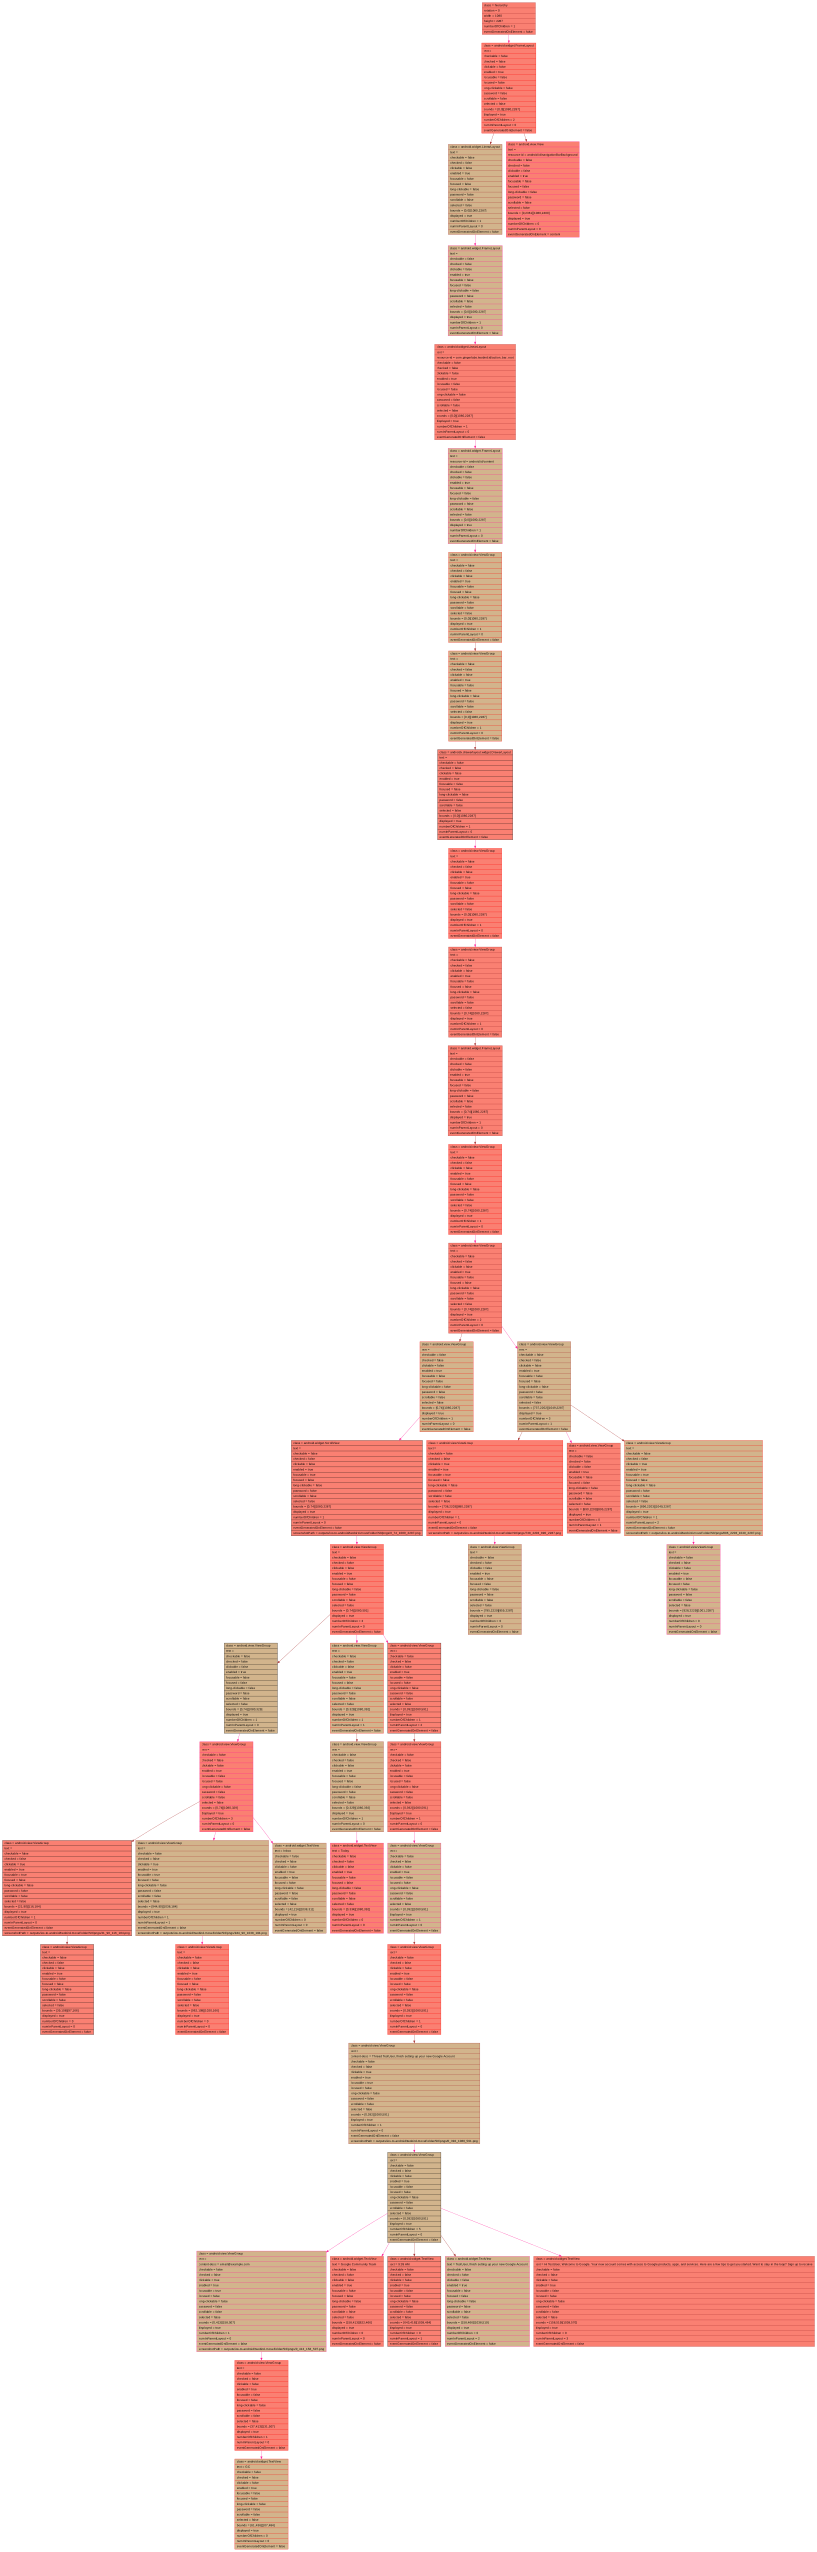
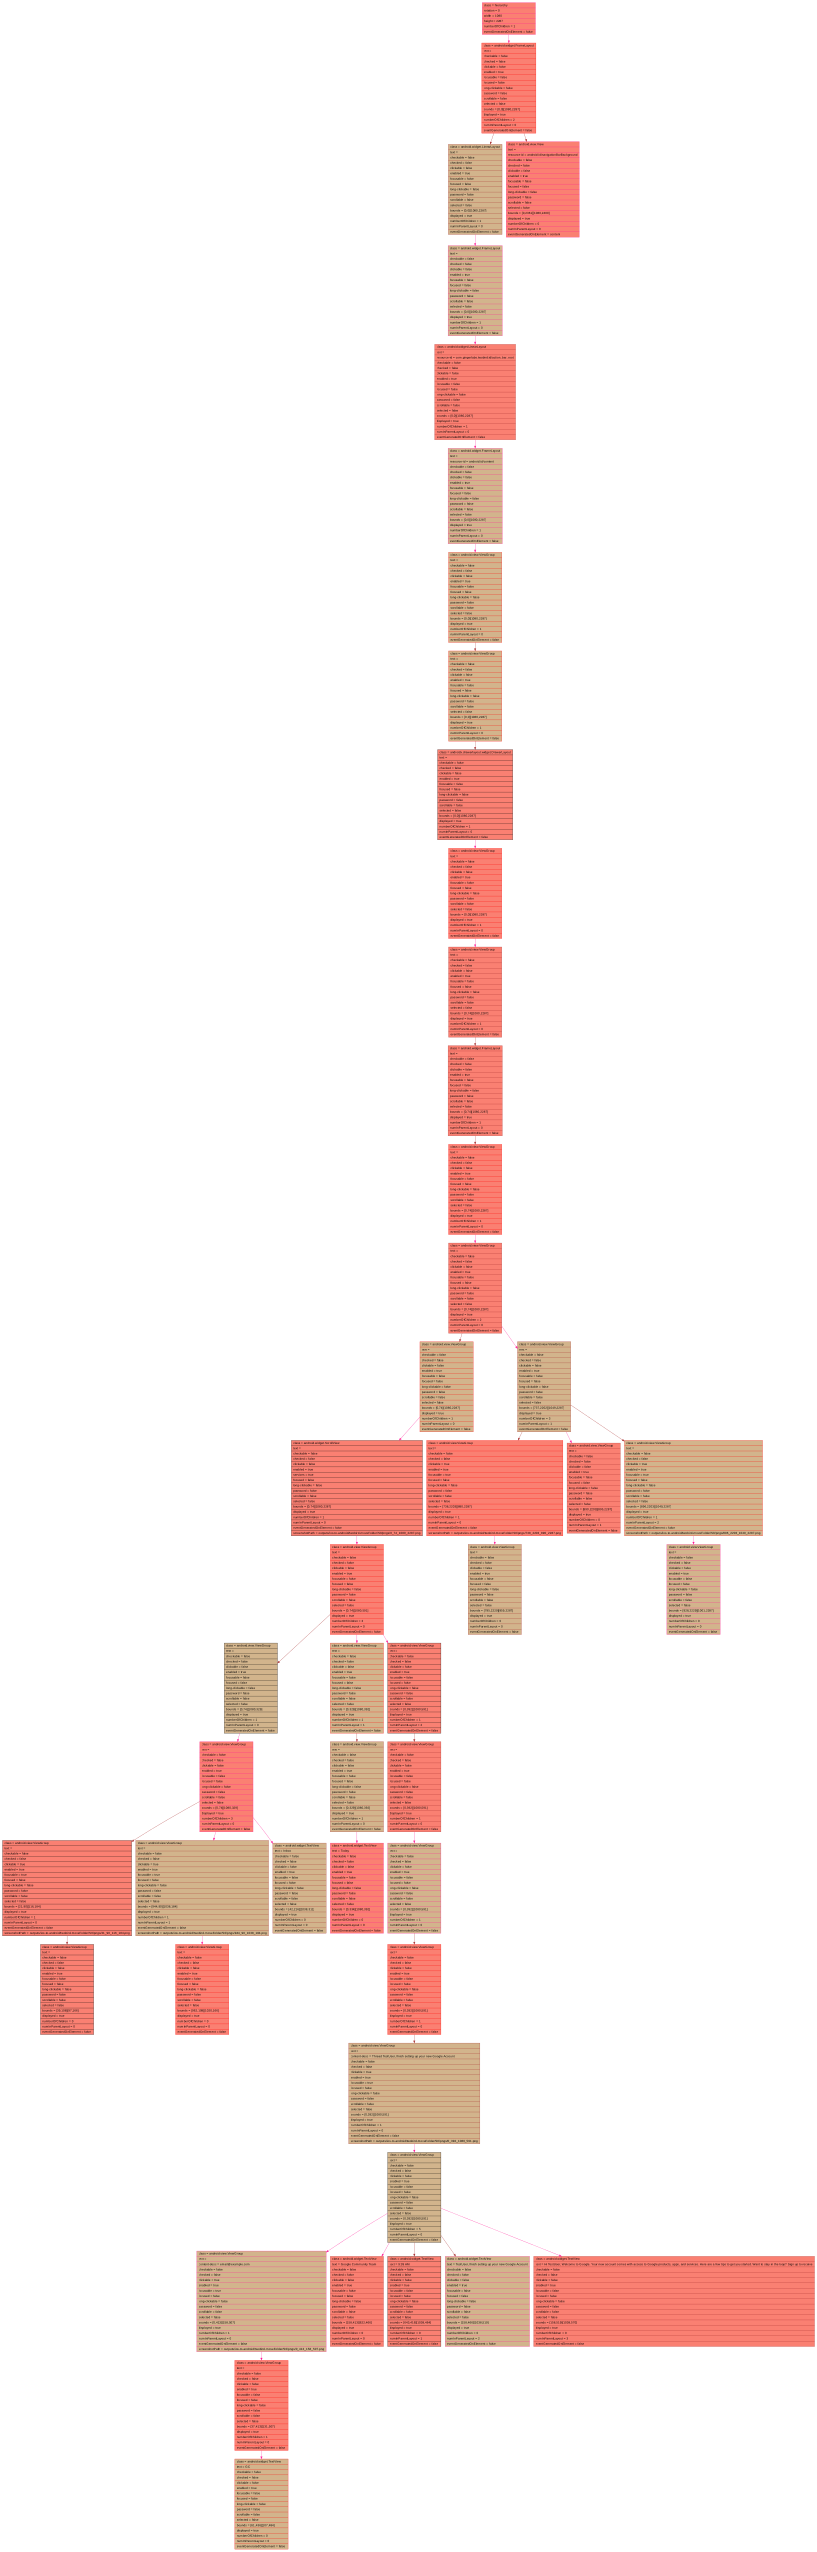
(509, 19) -> (509, 19)
(304, 1475) -> (303, 1475)
